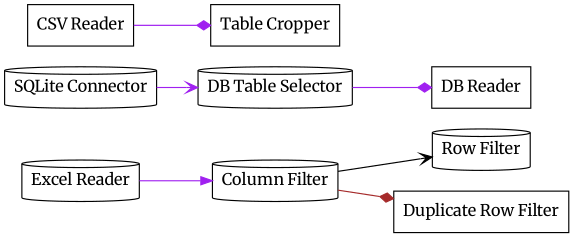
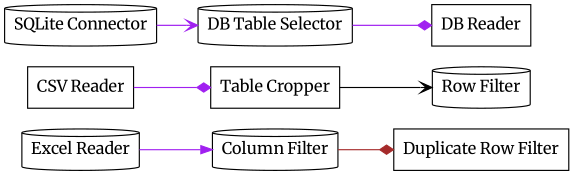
(379, 165) -> (380, 88)
